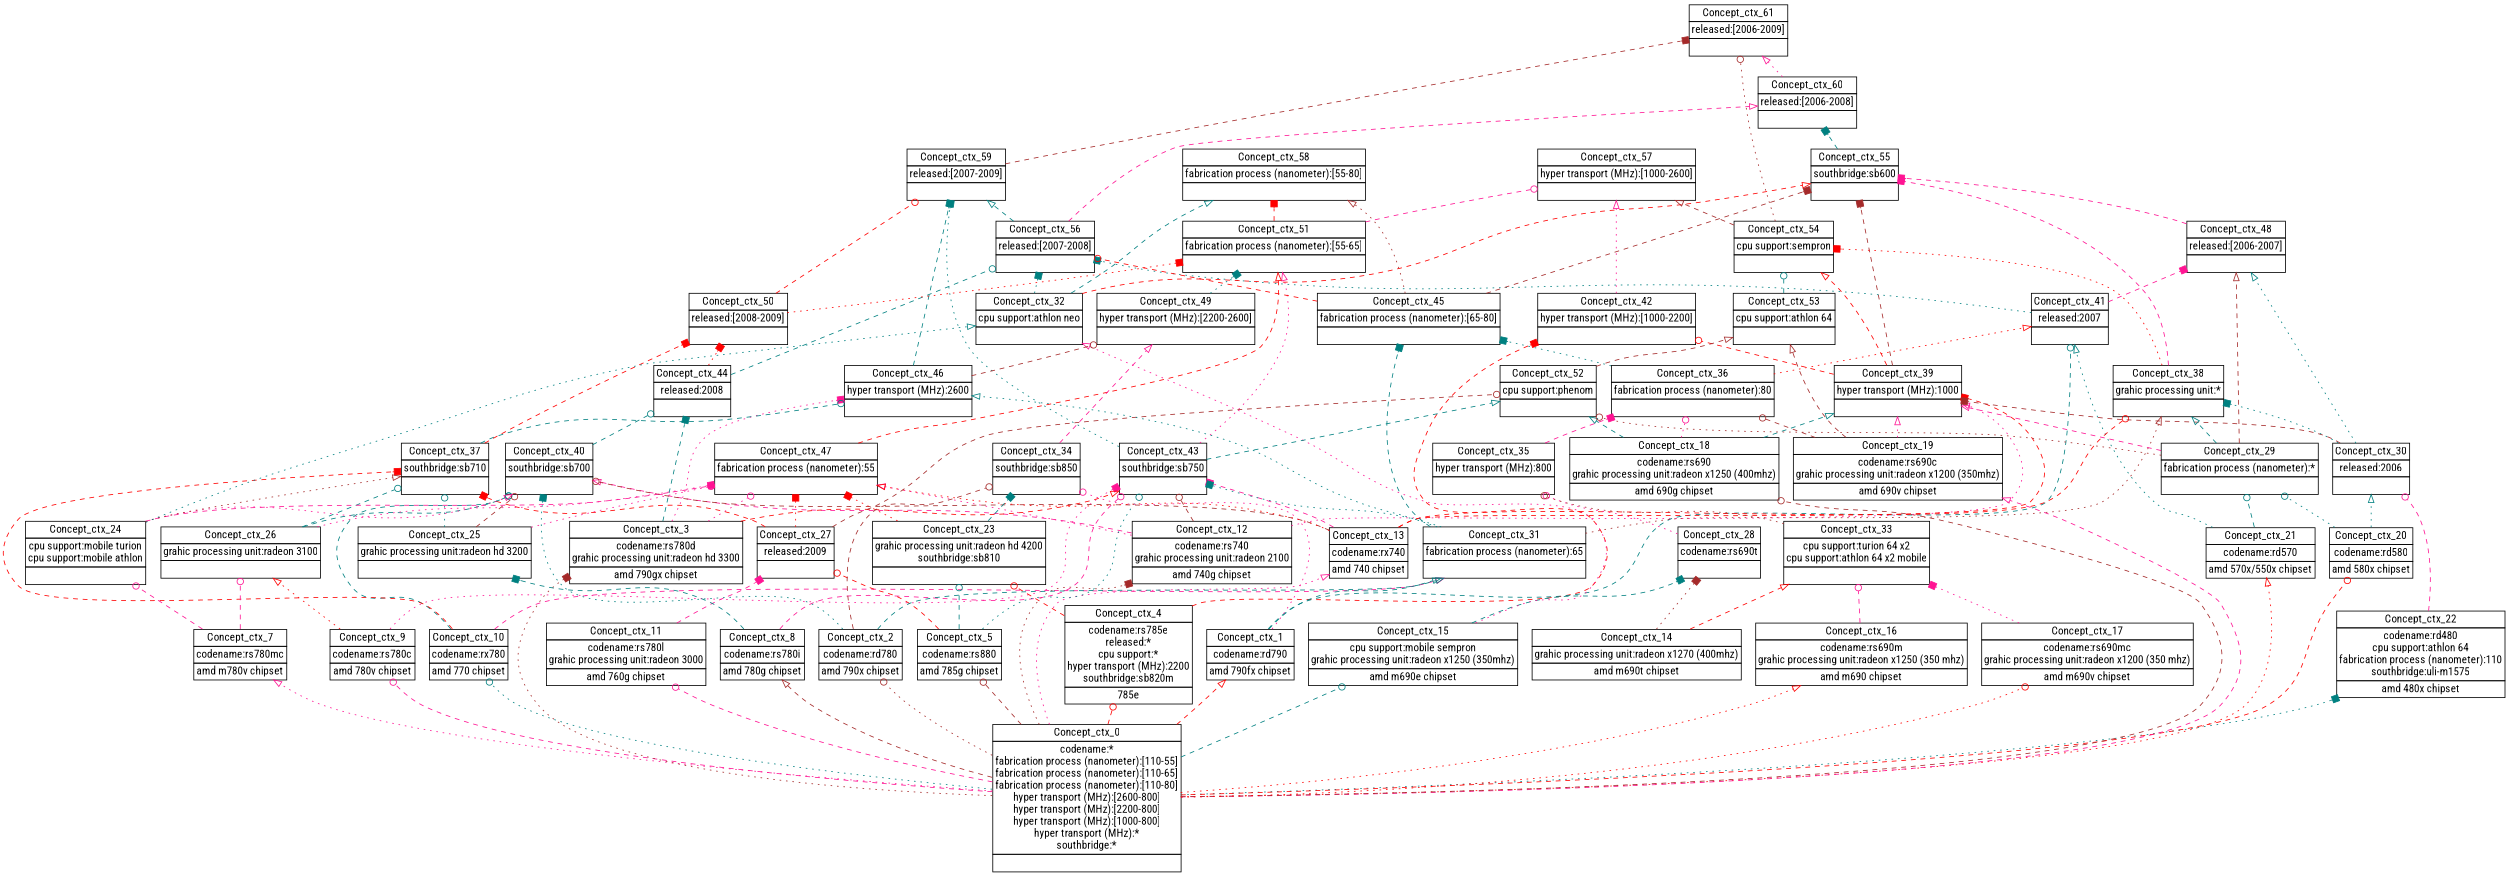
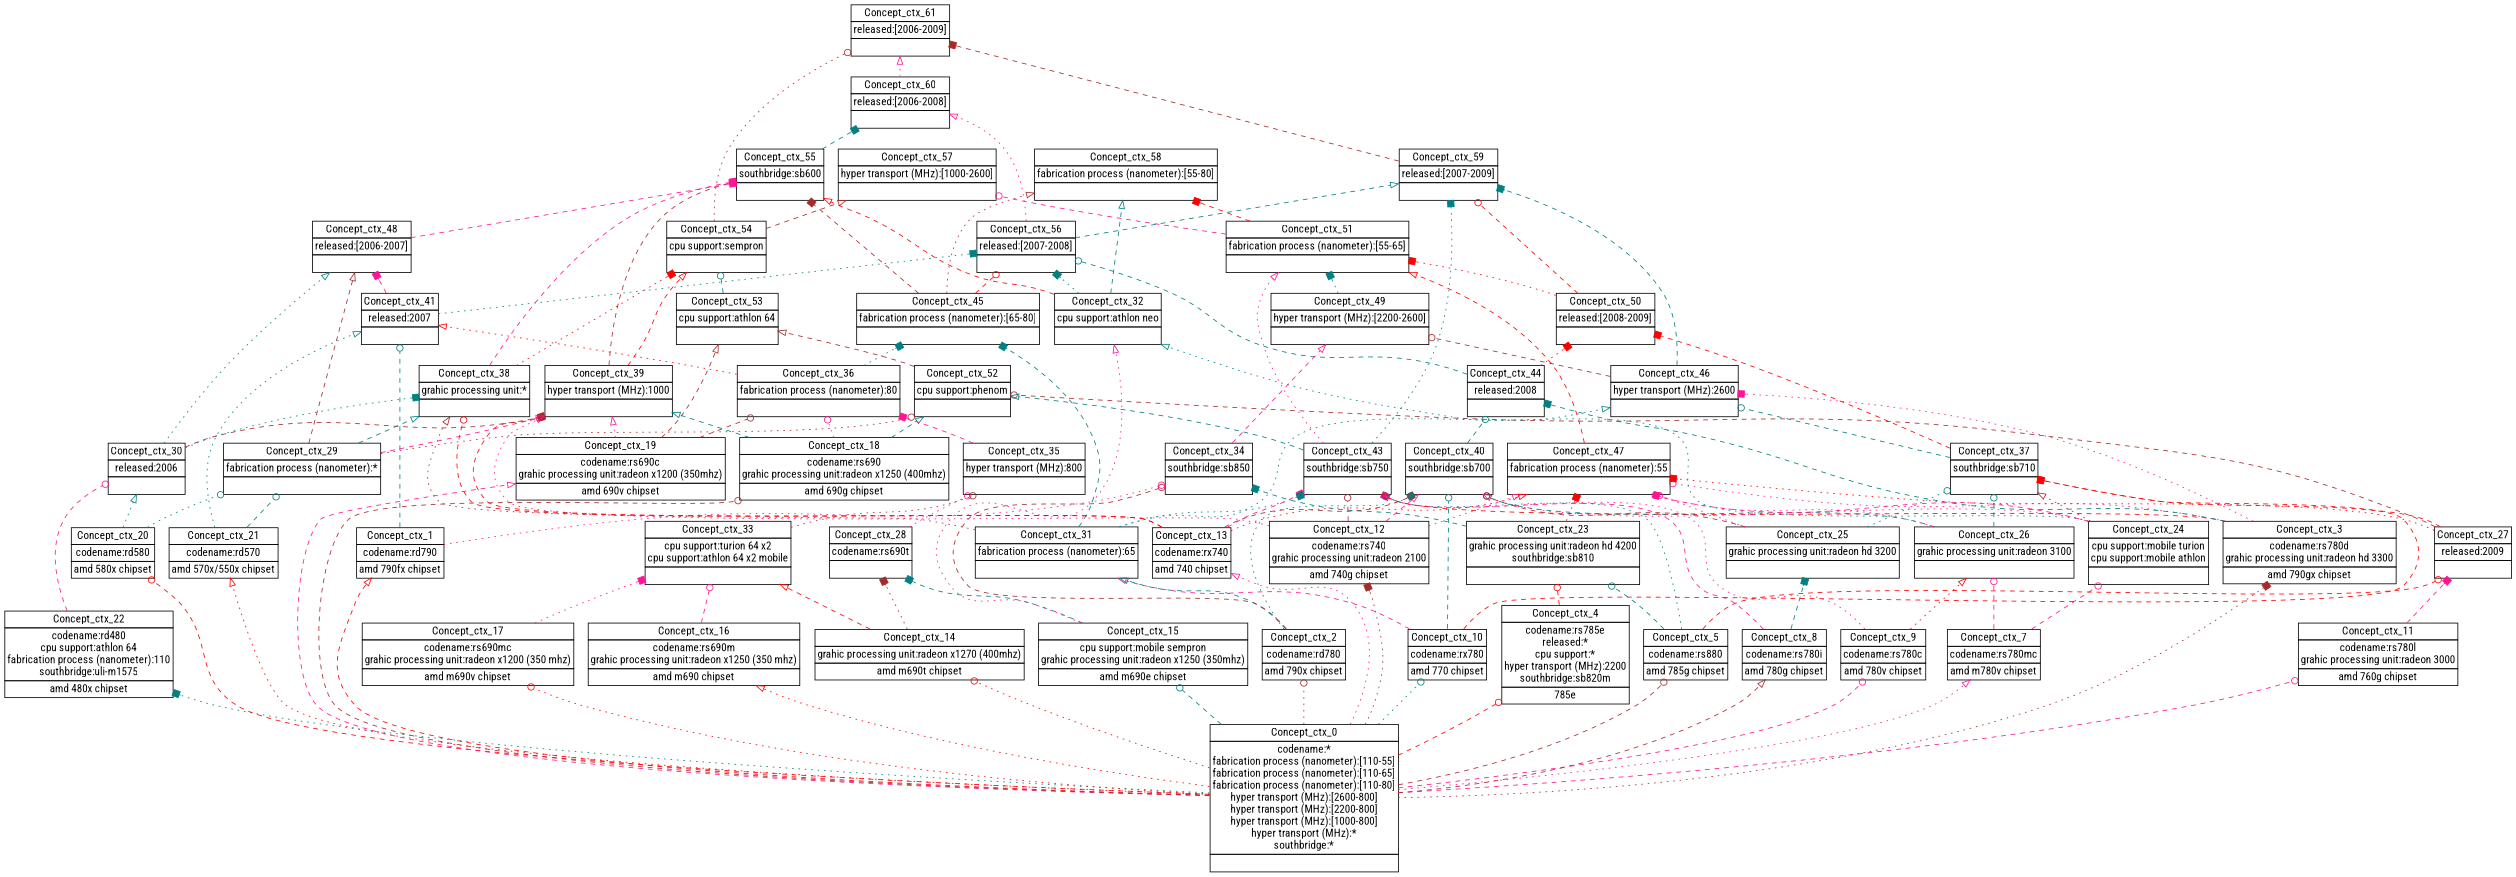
(1397, 128) -> (1010, 156)
(1616, 319) -> none
(1346, 591) -> none
none -> (1092, 728)
